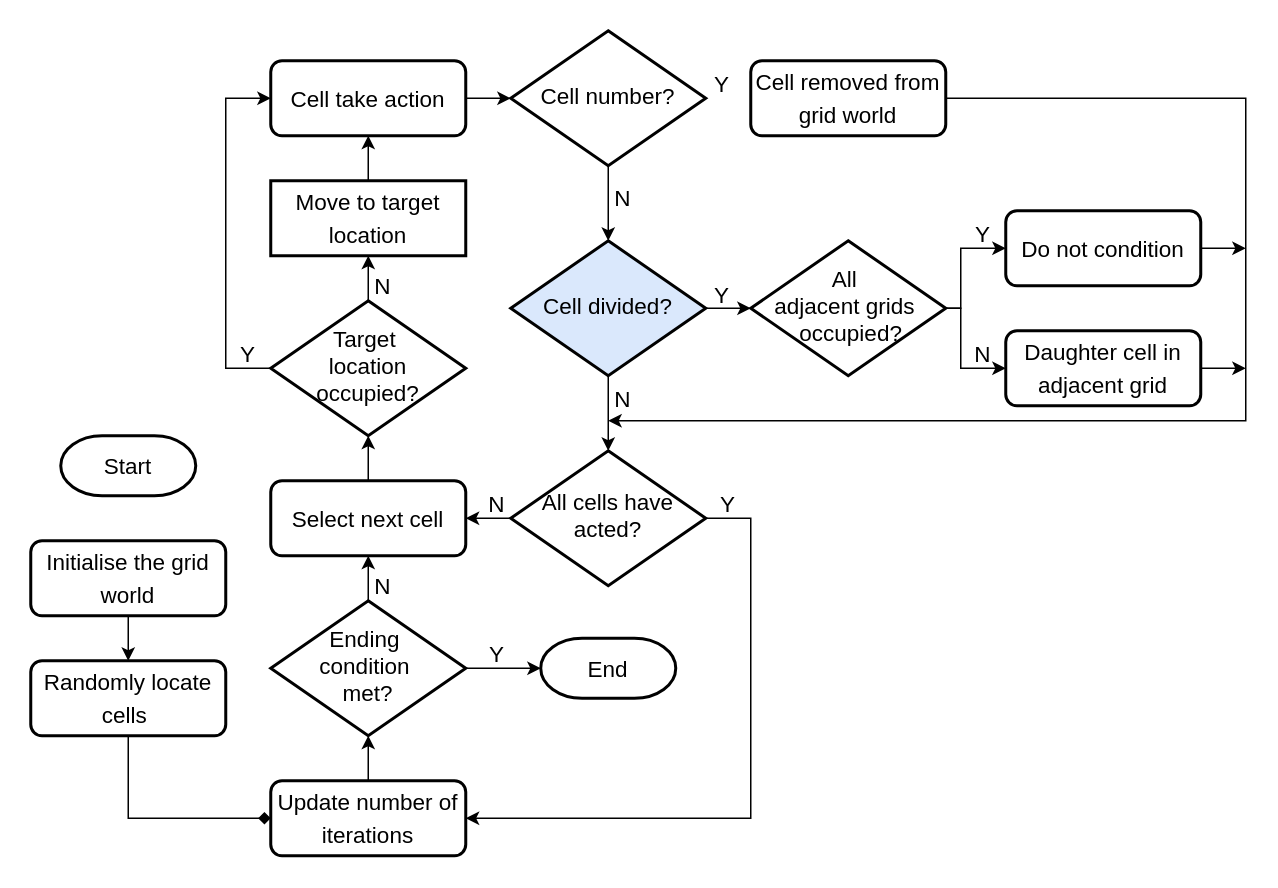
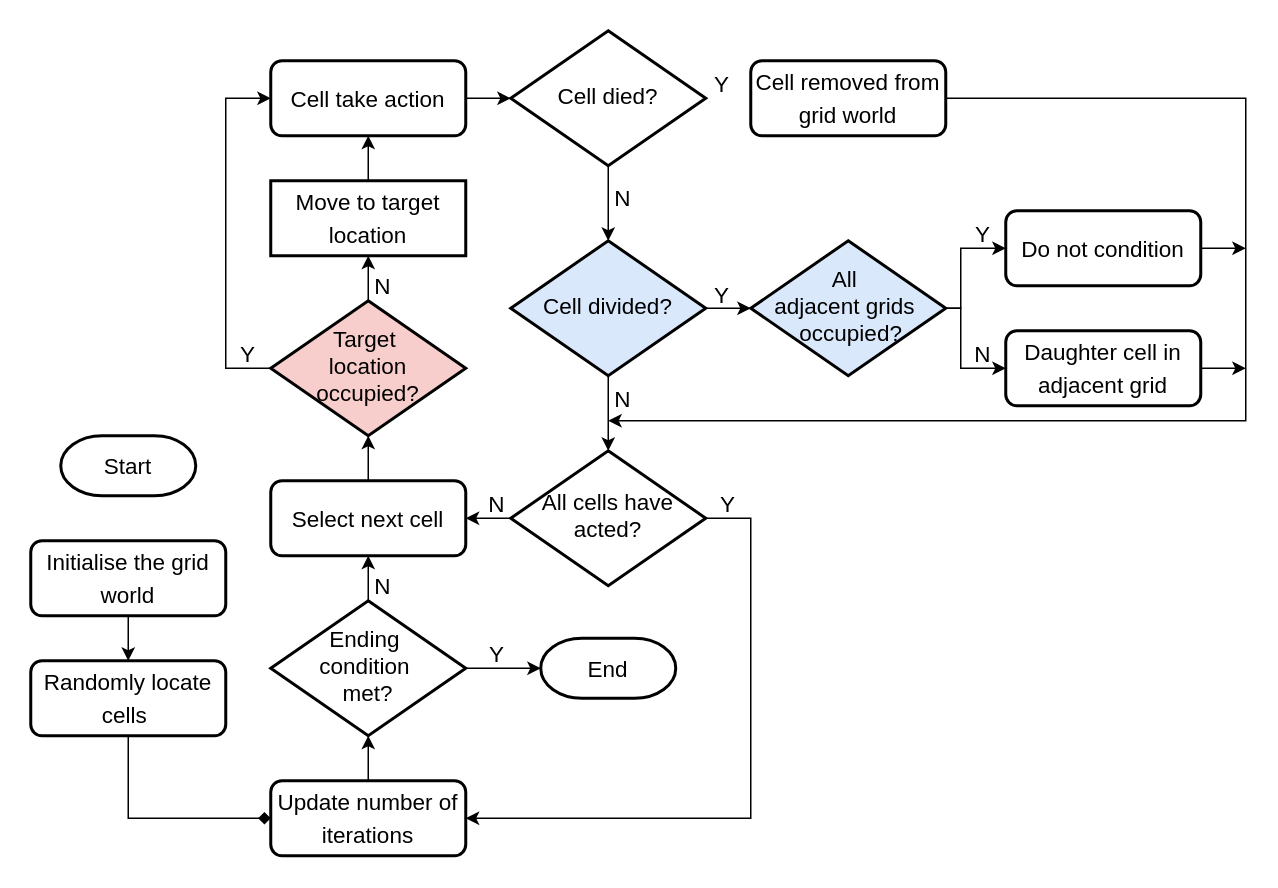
(608, 95) -> (608, 95)
(848, 308) -> (848, 308)
(368, 368) -> (368, 368)
